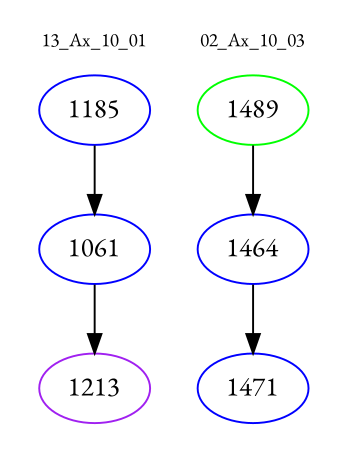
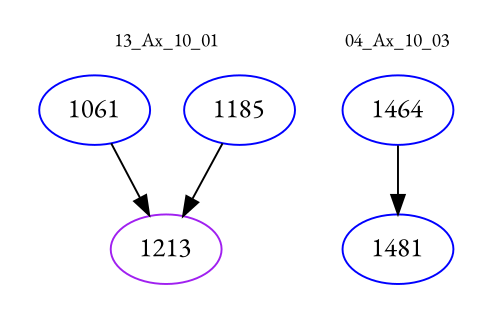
(253, 42) -> (398, 42)
(253, 110) -> none
(95, 170) -> (208, 171)
(253, 388) -> (398, 249)
